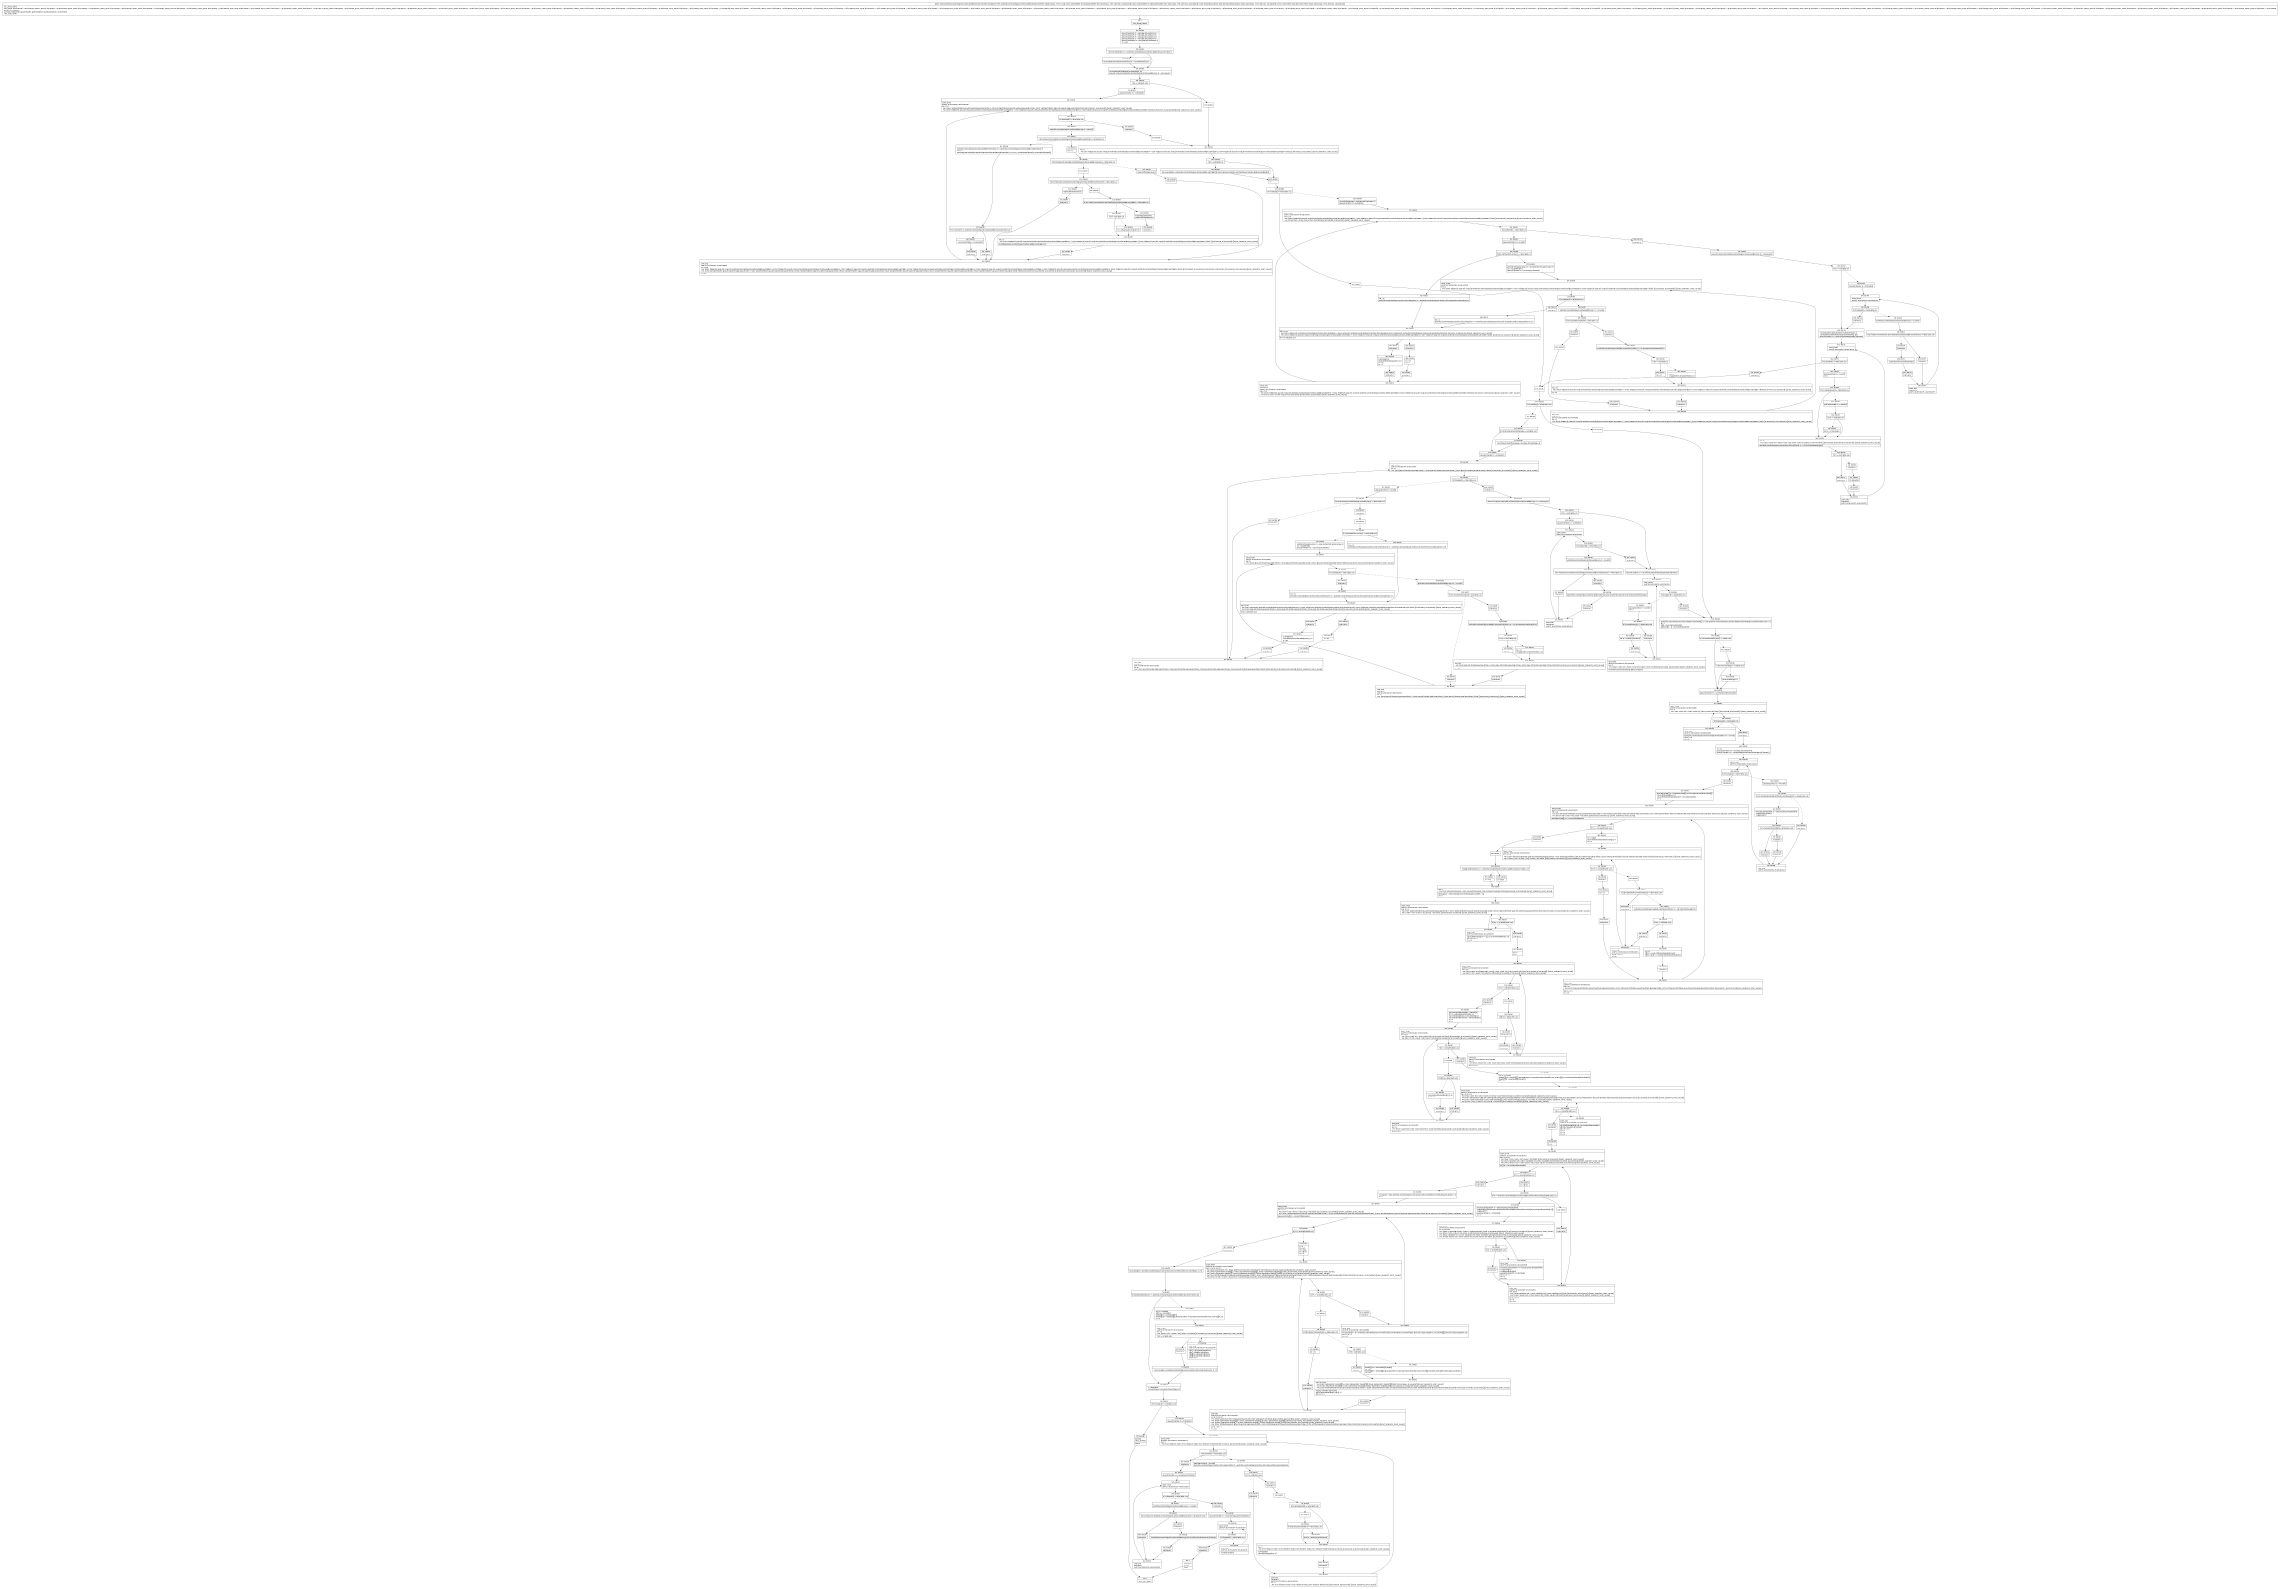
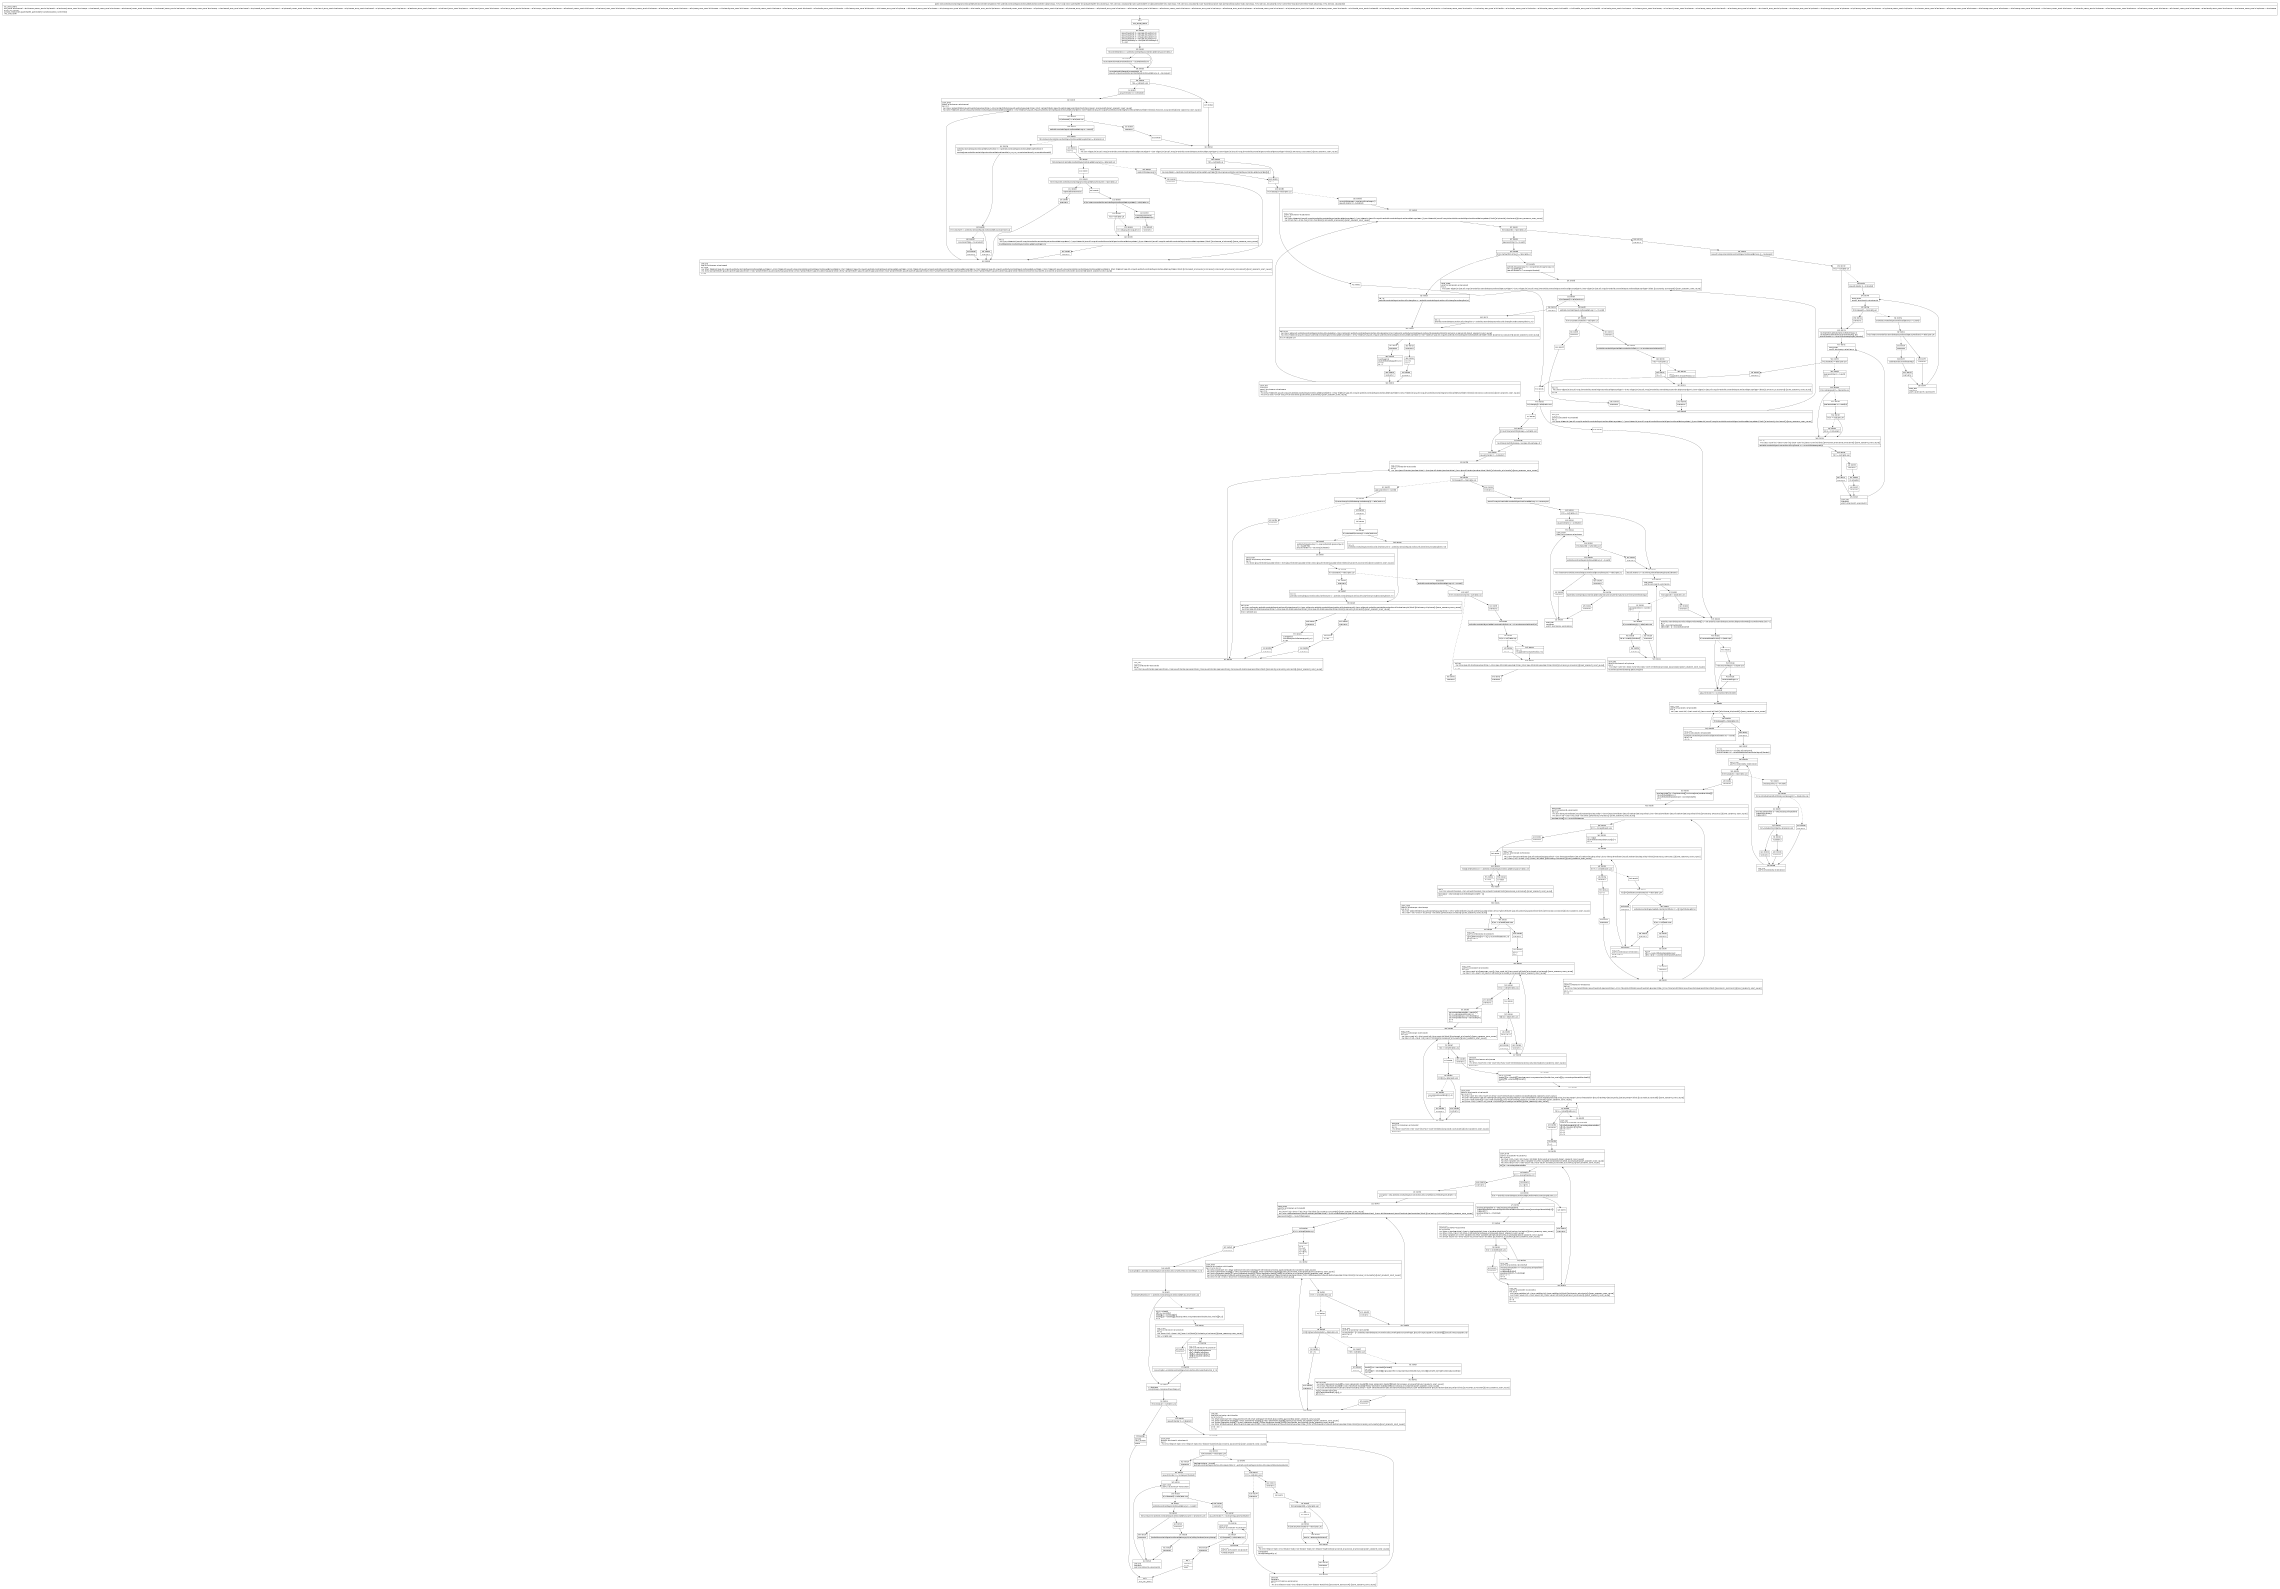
(1451, 692) -> none
